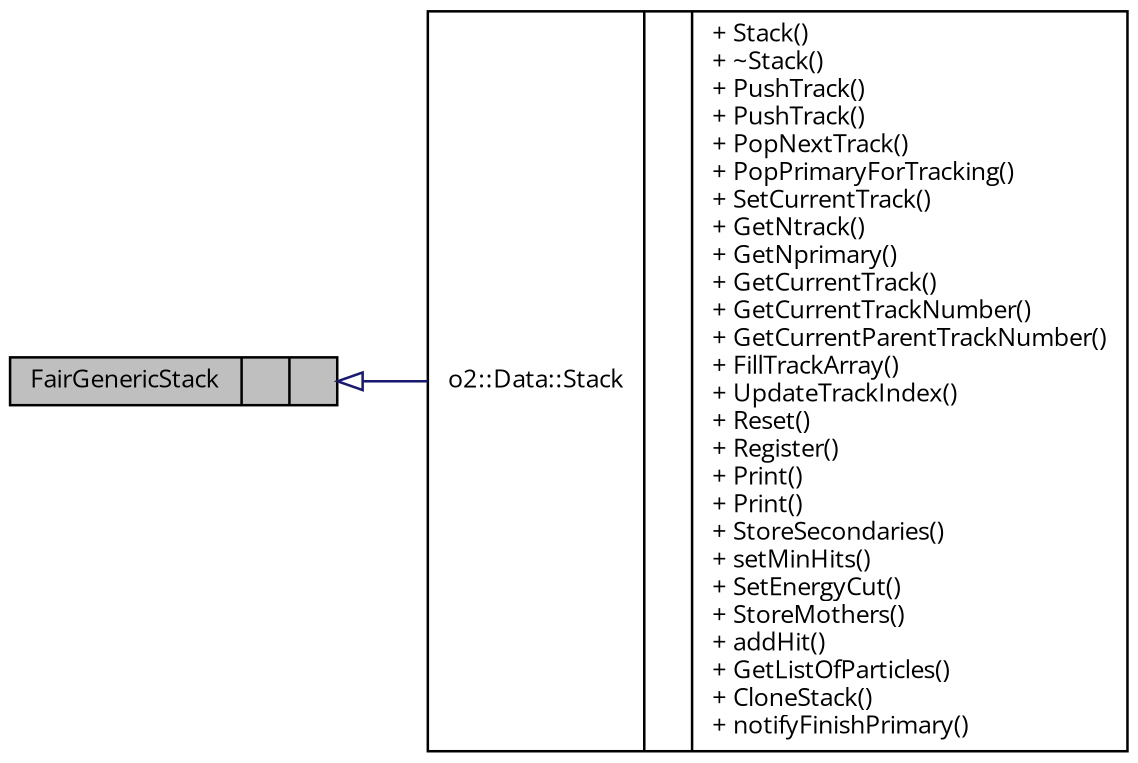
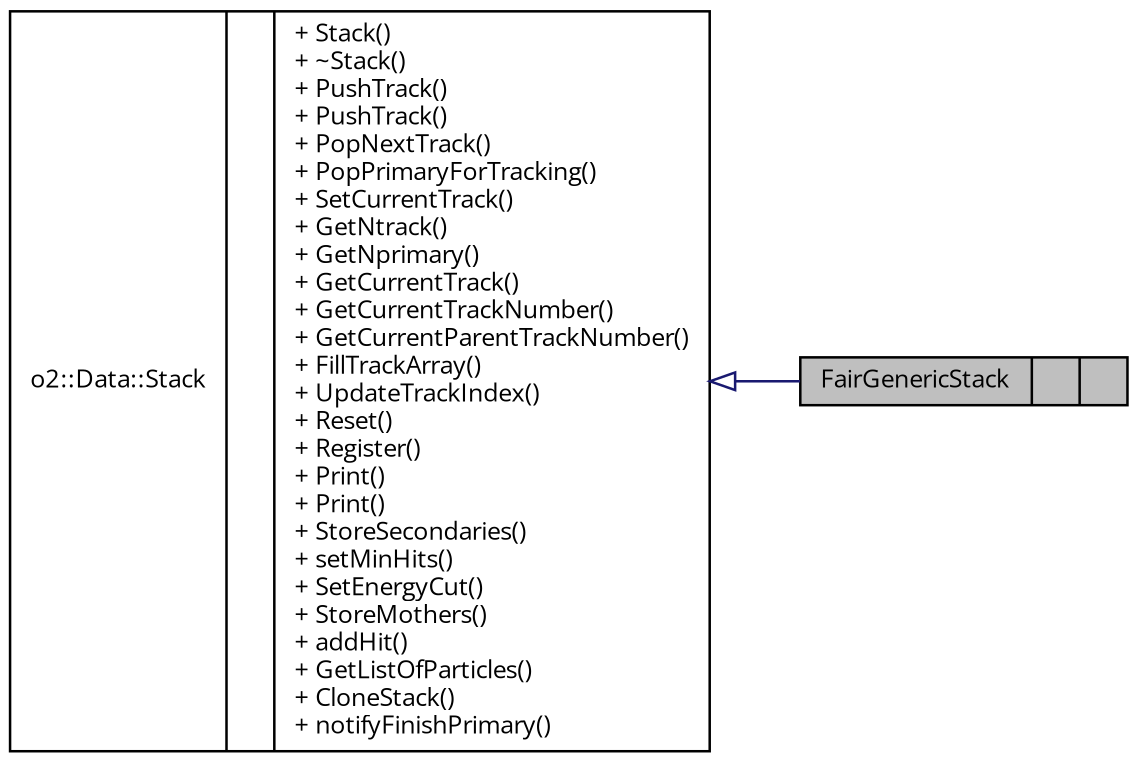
(395, 381) -> (768, 381)
